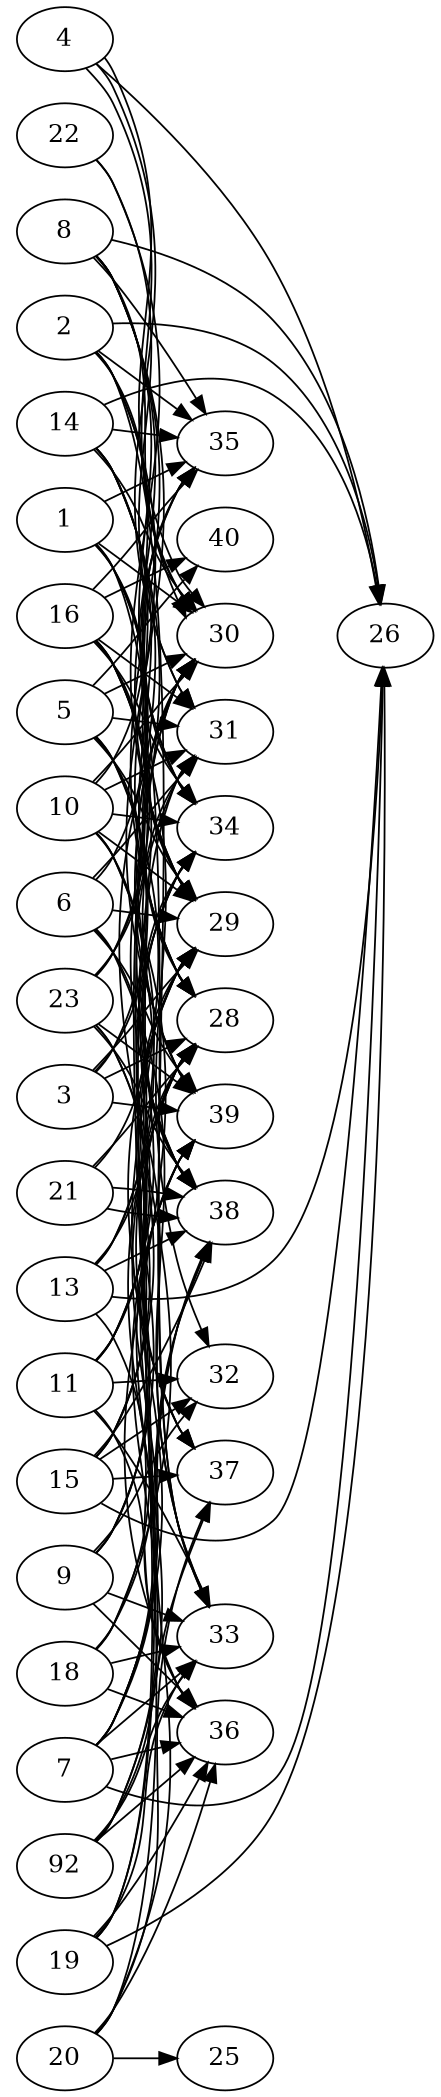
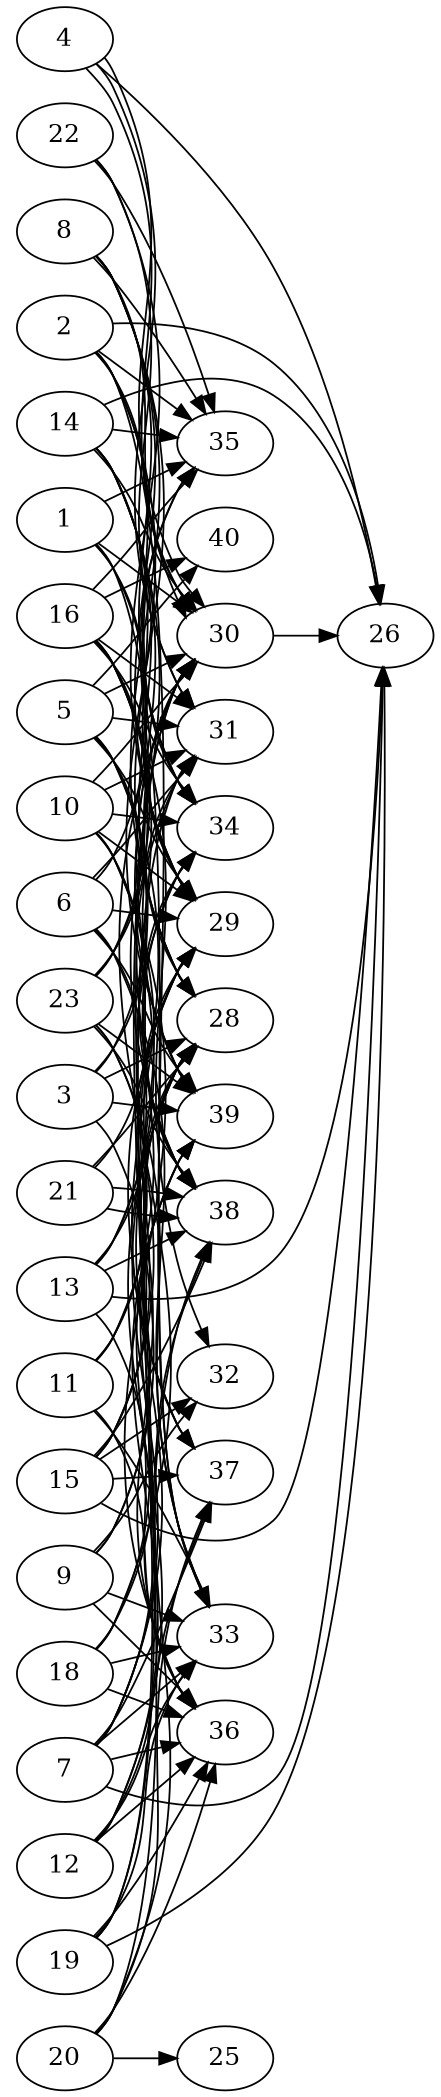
(305, 363) -> (297, 636)
(145, 635) -> (167, 285)
(146, 761) -> none
(139, 1018) -> (146, 1406)
(146, 1116) -> none
(145, 1356) -> none
(136, 1381) -> none
(157, 1505) -> (156, 1636)
(65, 1866) -> (65, 1866)
